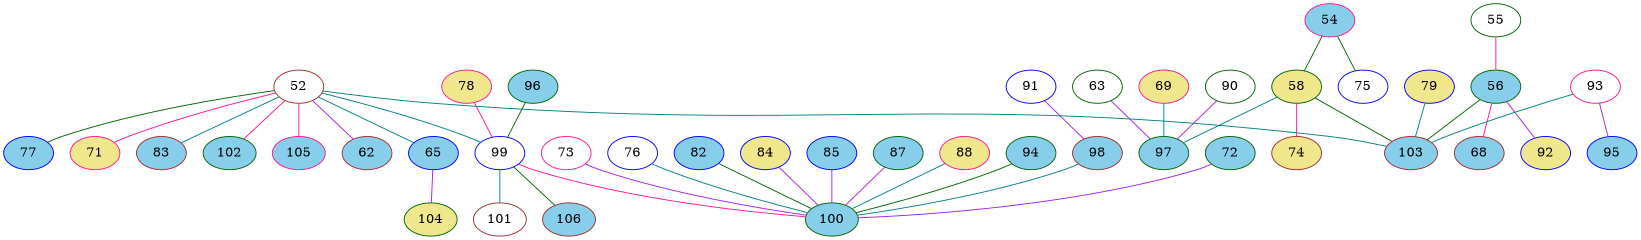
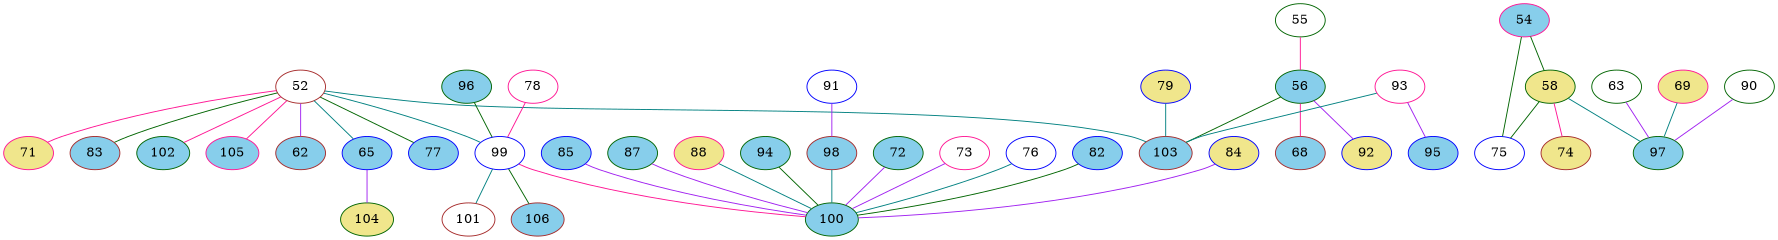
(467, 87) -> (533, 87)
(230, 120) -> (195, 115)
(1353, 120) -> (1525, 120)
